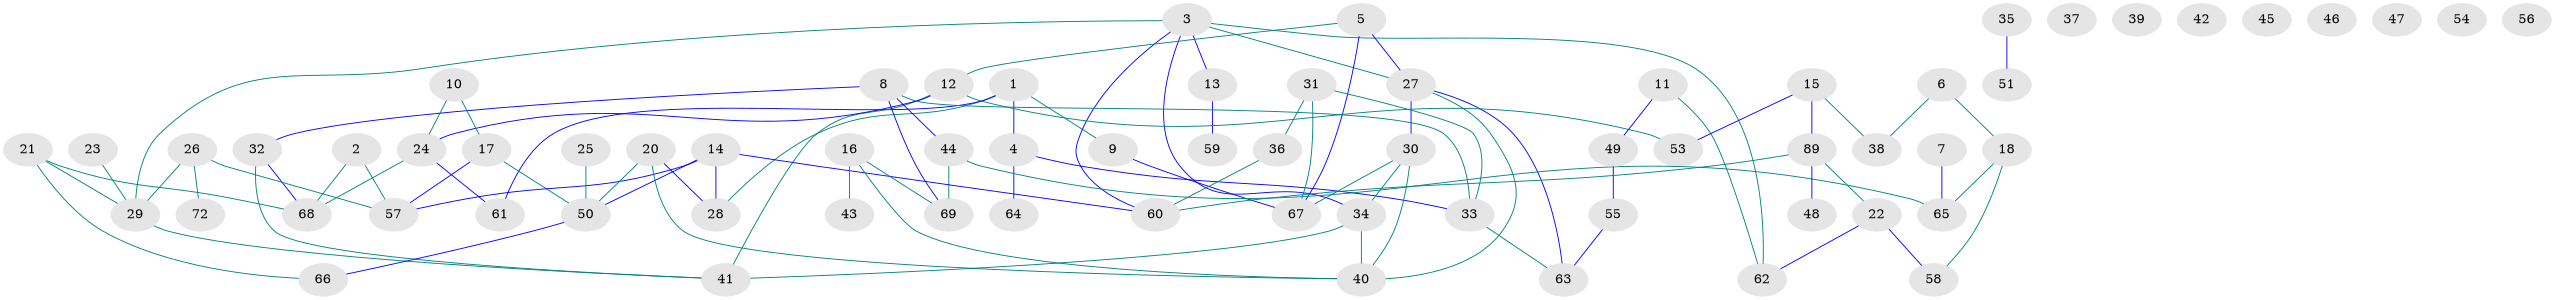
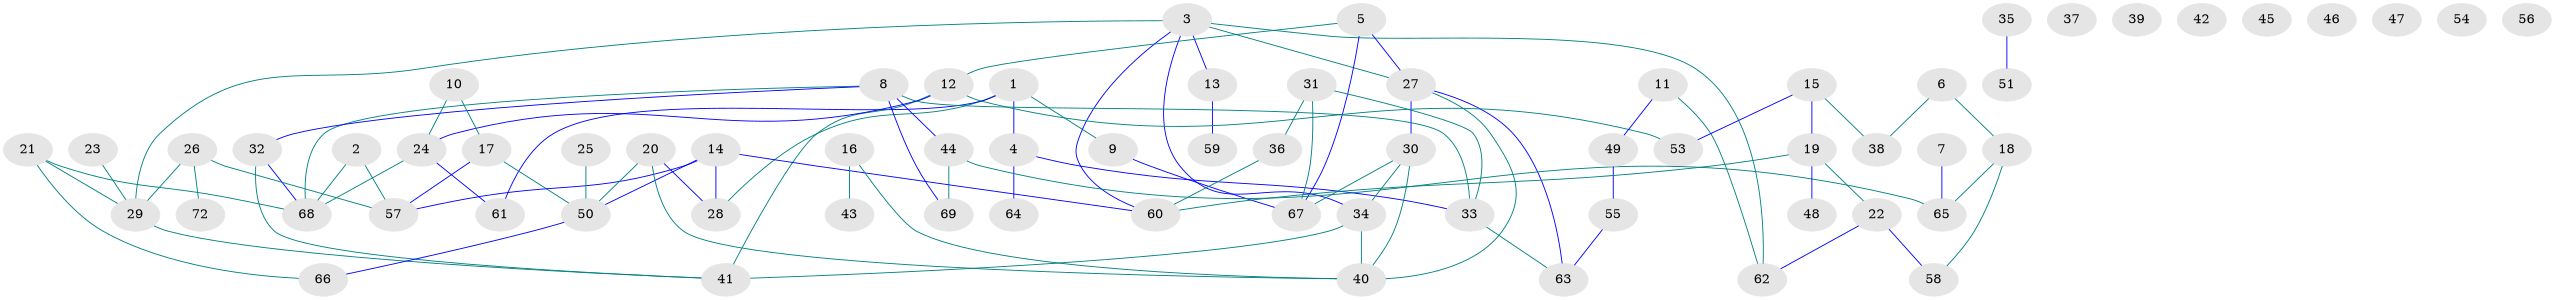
none -> (555, 98)
(1812, 150) -> (1812, 150)
(903, 184) -> none
